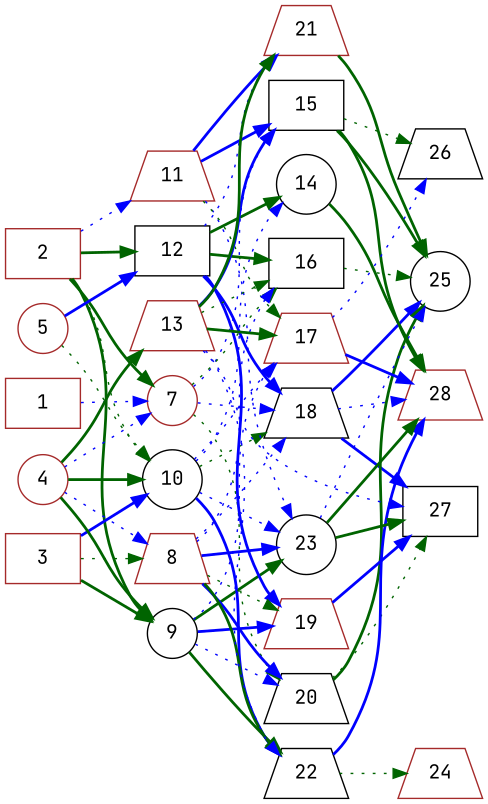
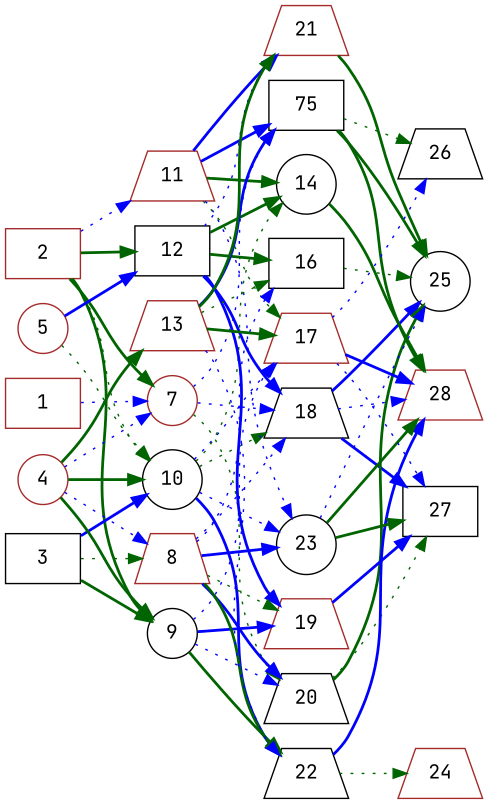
(306, 105) -> (306, 105)
none -> (222, 179)
(239, 339) -> (239, 339)
(231, 343) -> none
(282, 463) -> (392, 434)
(43, 559) -> (43, 559)
(250, 582) -> none
